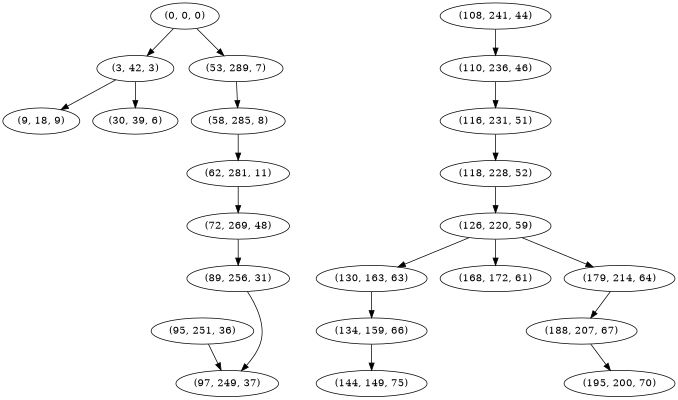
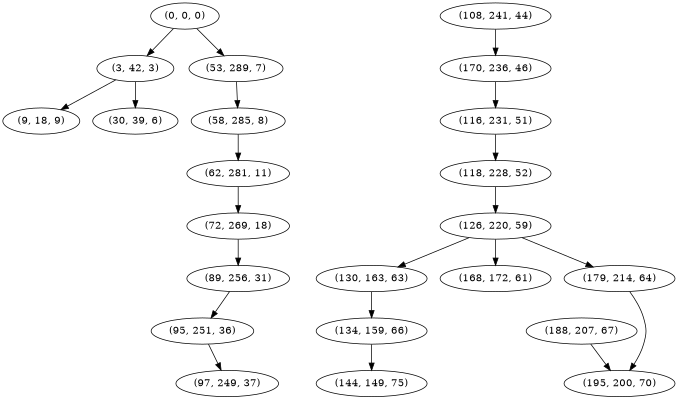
(496, 69) -> (496, 69)
(238, 226) -> (238, 226)
(603, 302) -> (646, 327)
(262, 329) -> (222, 302)
